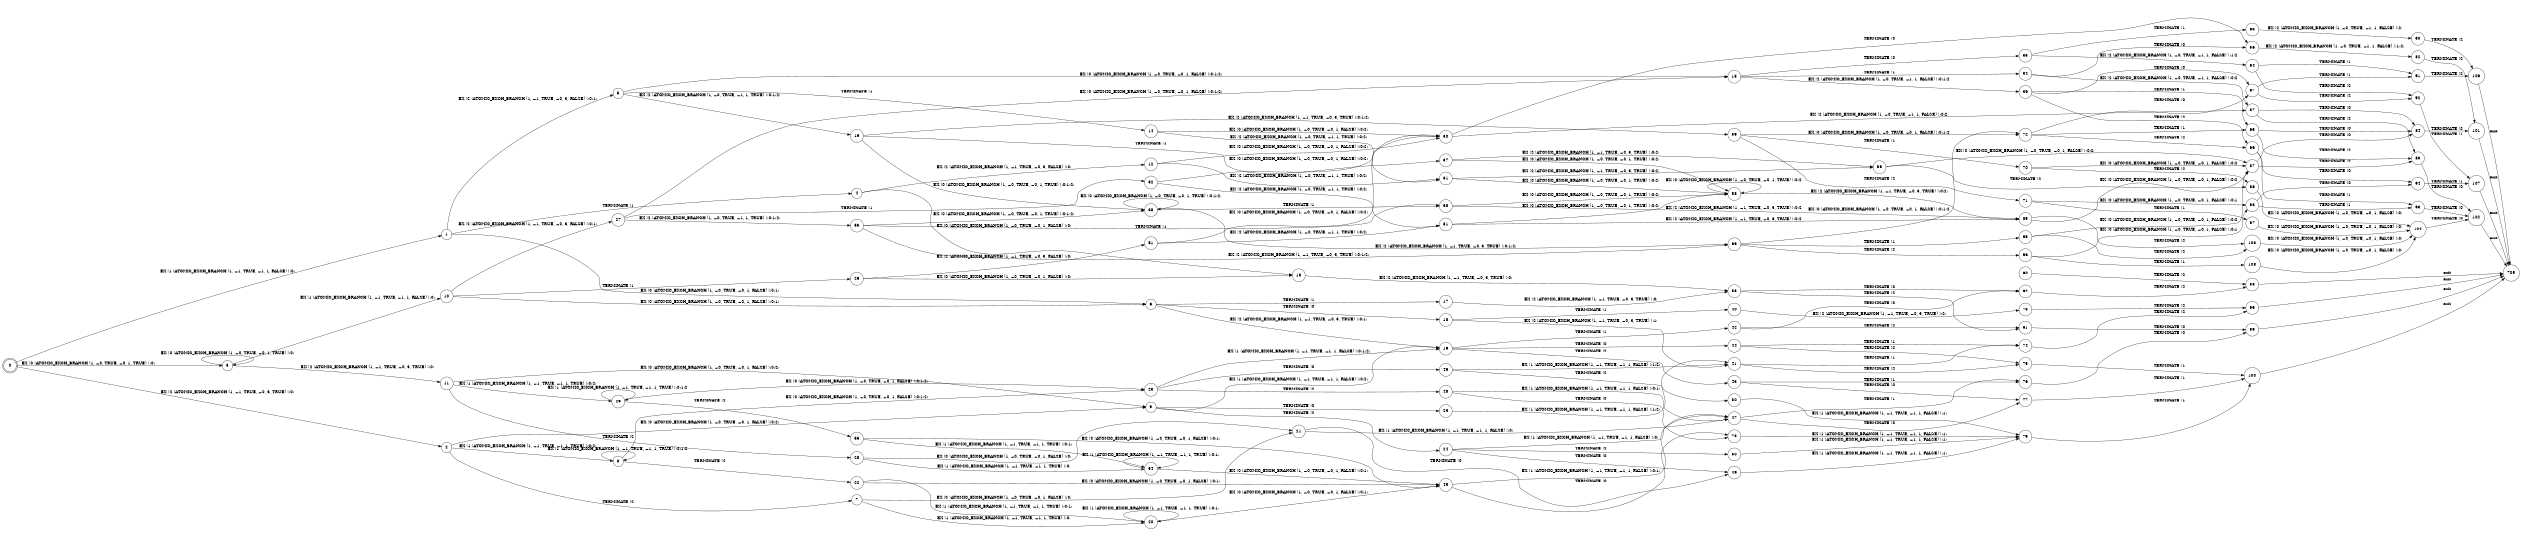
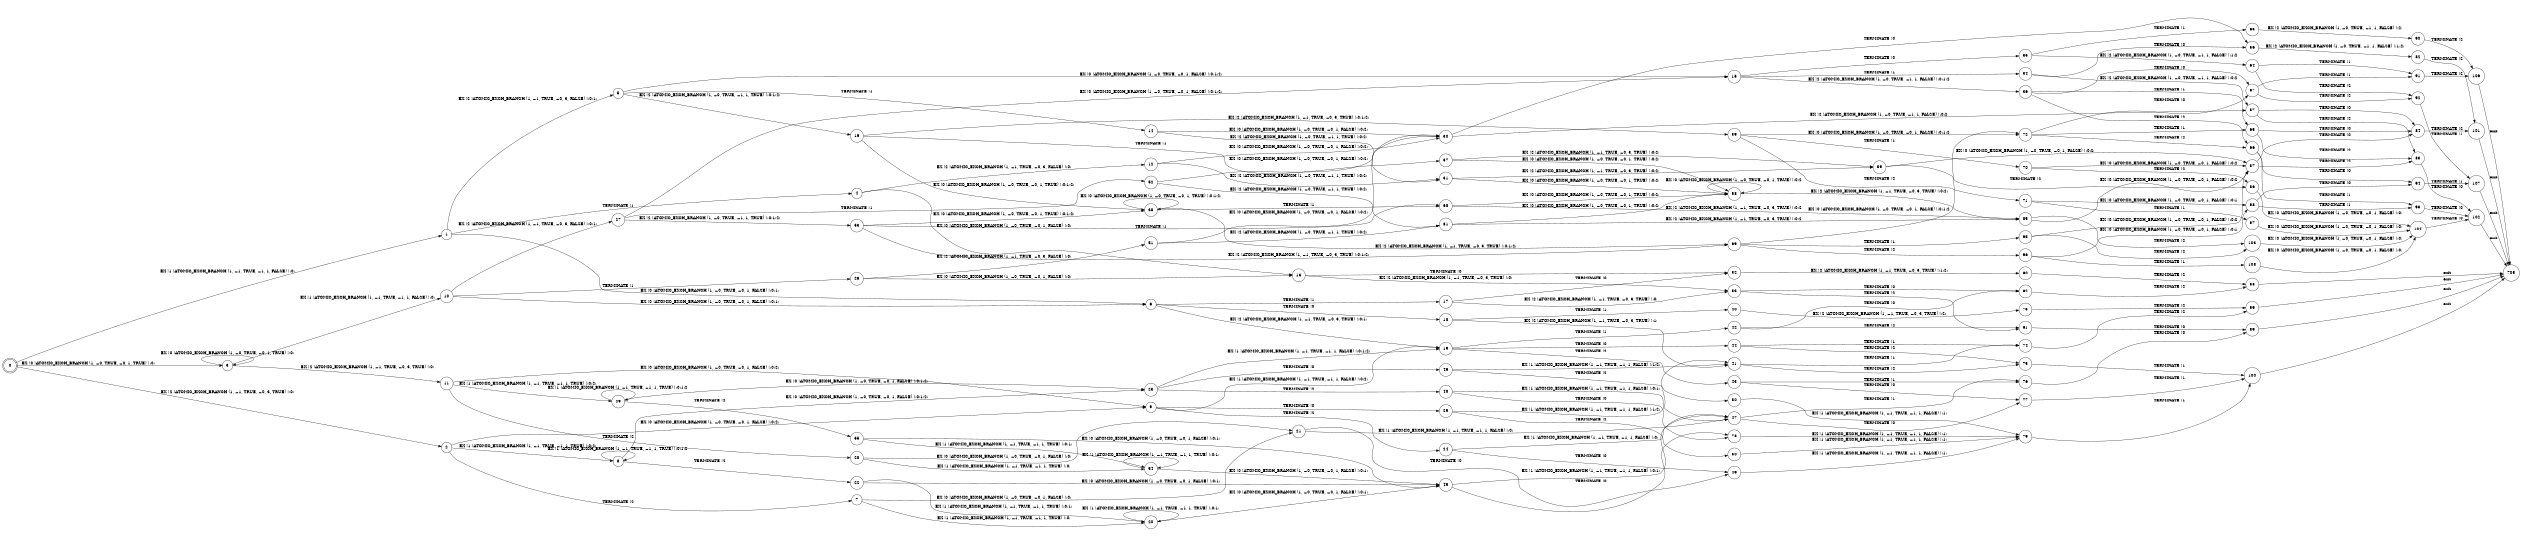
none -> (1734, 273)
(1589, 452) -> (1594, 423)
